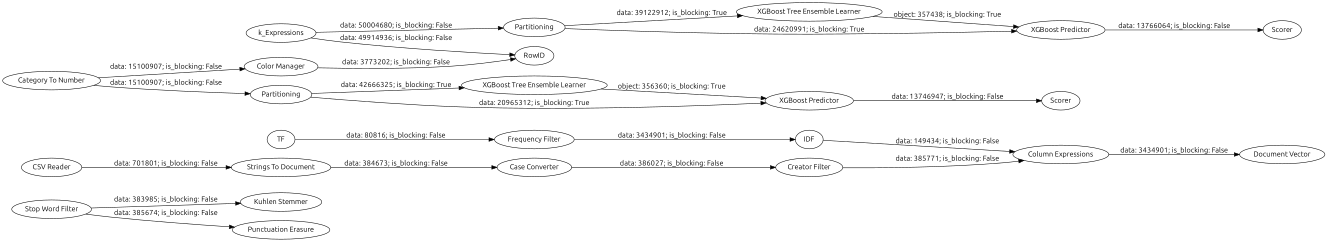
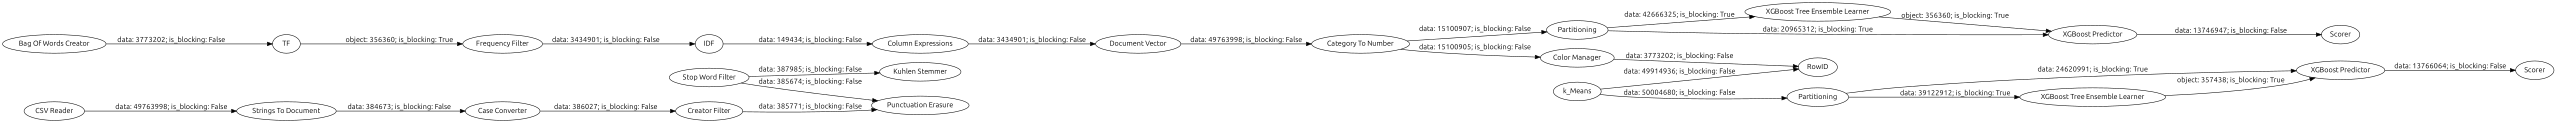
(281, 33) -> (1577, 91)
none -> (54, 44)
none -> (1244, 44)
(166, 67) -> (1475, 47)
(396, 136) -> (399, 40)
(166, 164) -> (171, 107)
(931, 167) -> (807, 112)
(166, 200) -> (810, 69)
